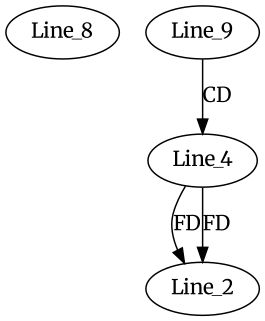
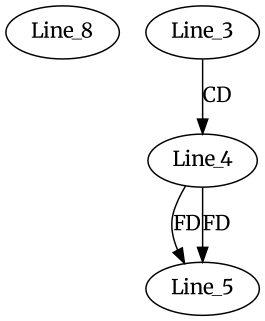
(203, 32) -> (203, 32)
(203, 289) -> (203, 289)
